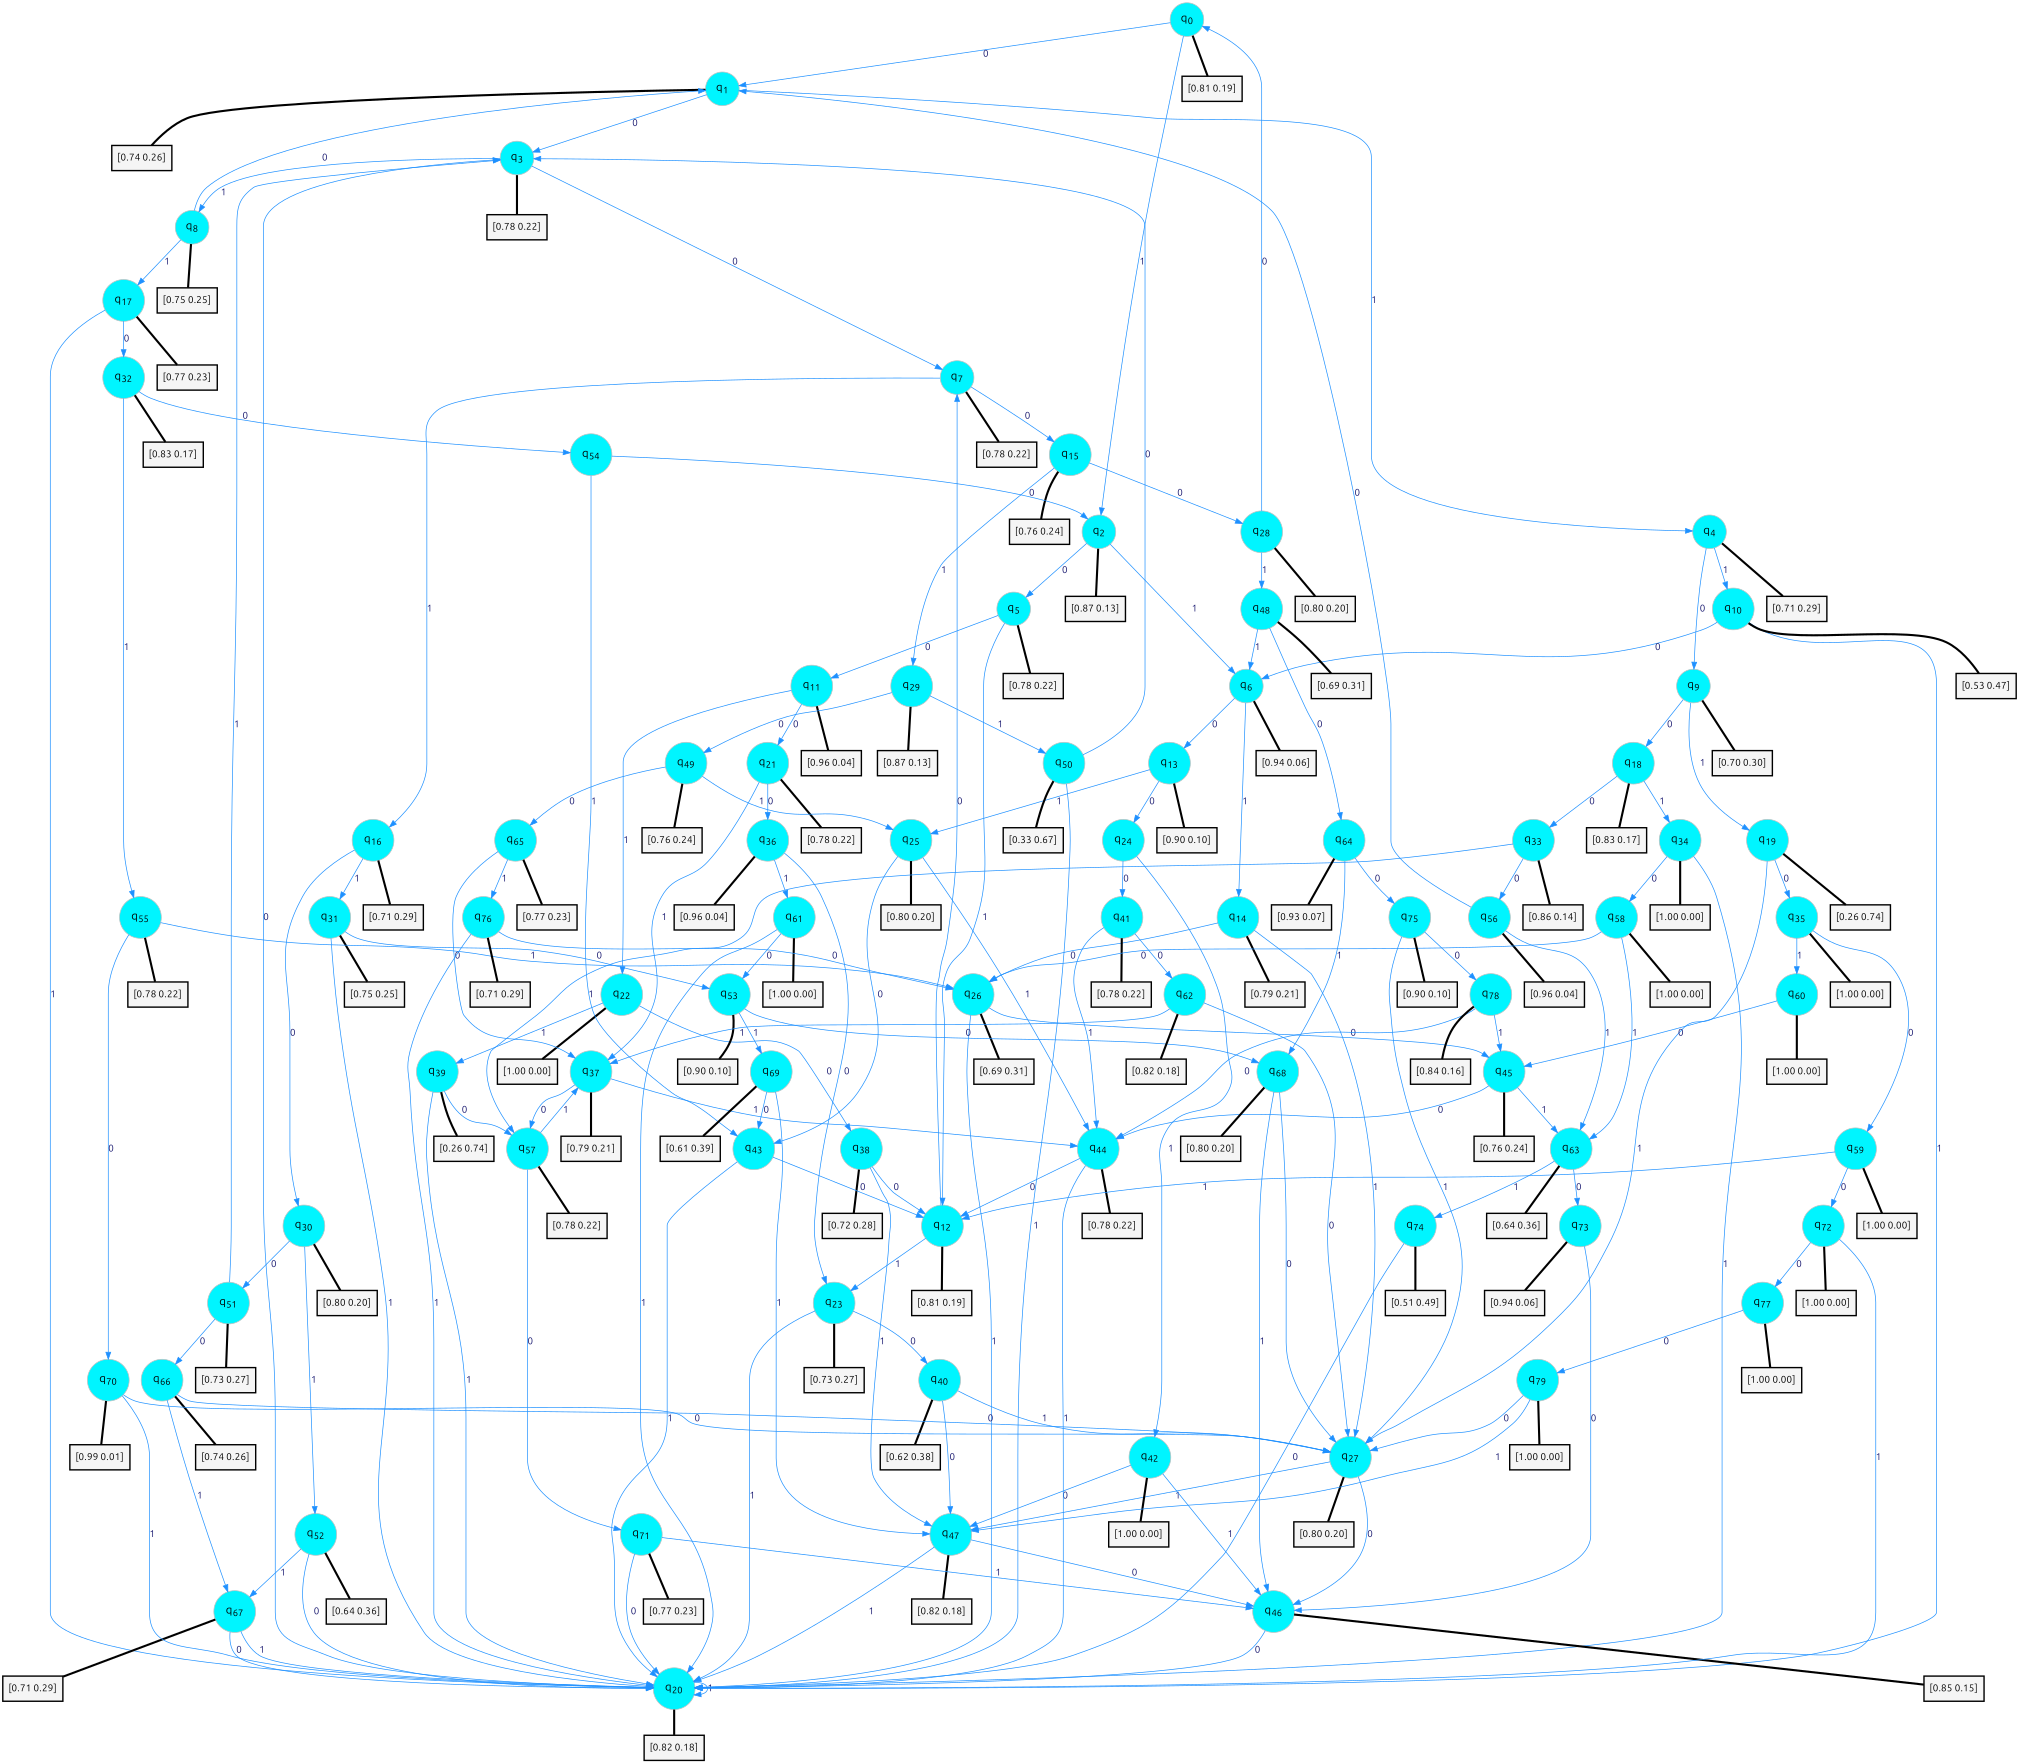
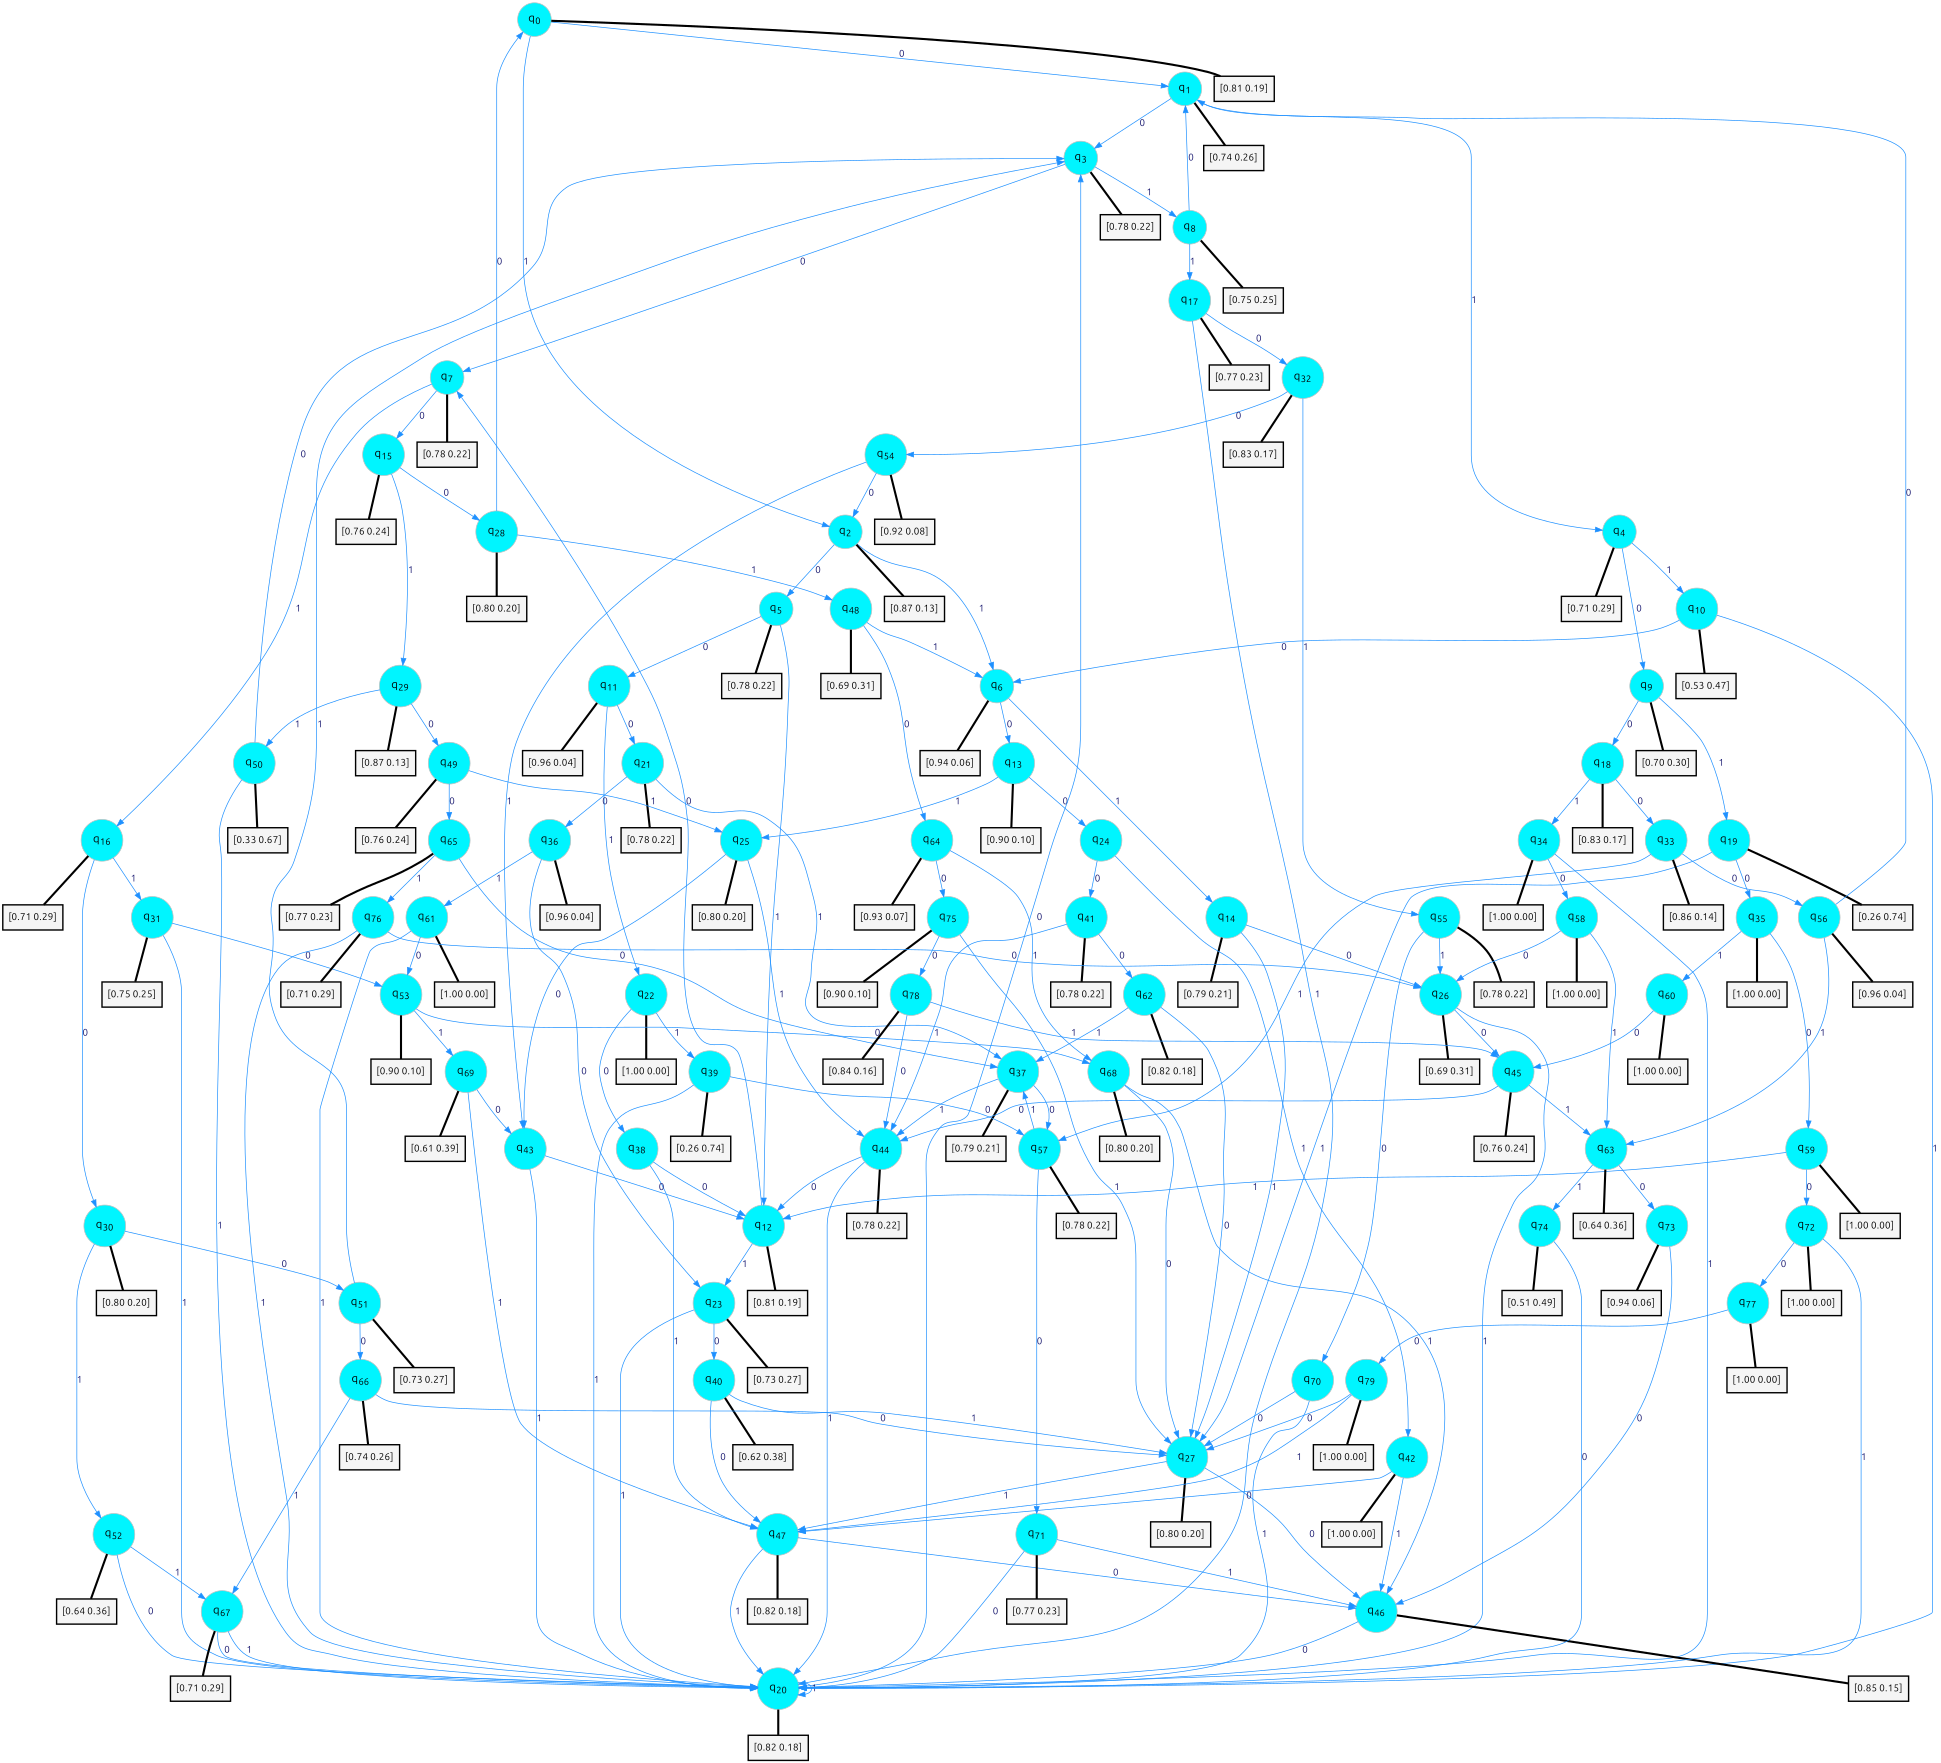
none -> (905, 532)
(852, 1226) -> none
(100, 1457) -> none
